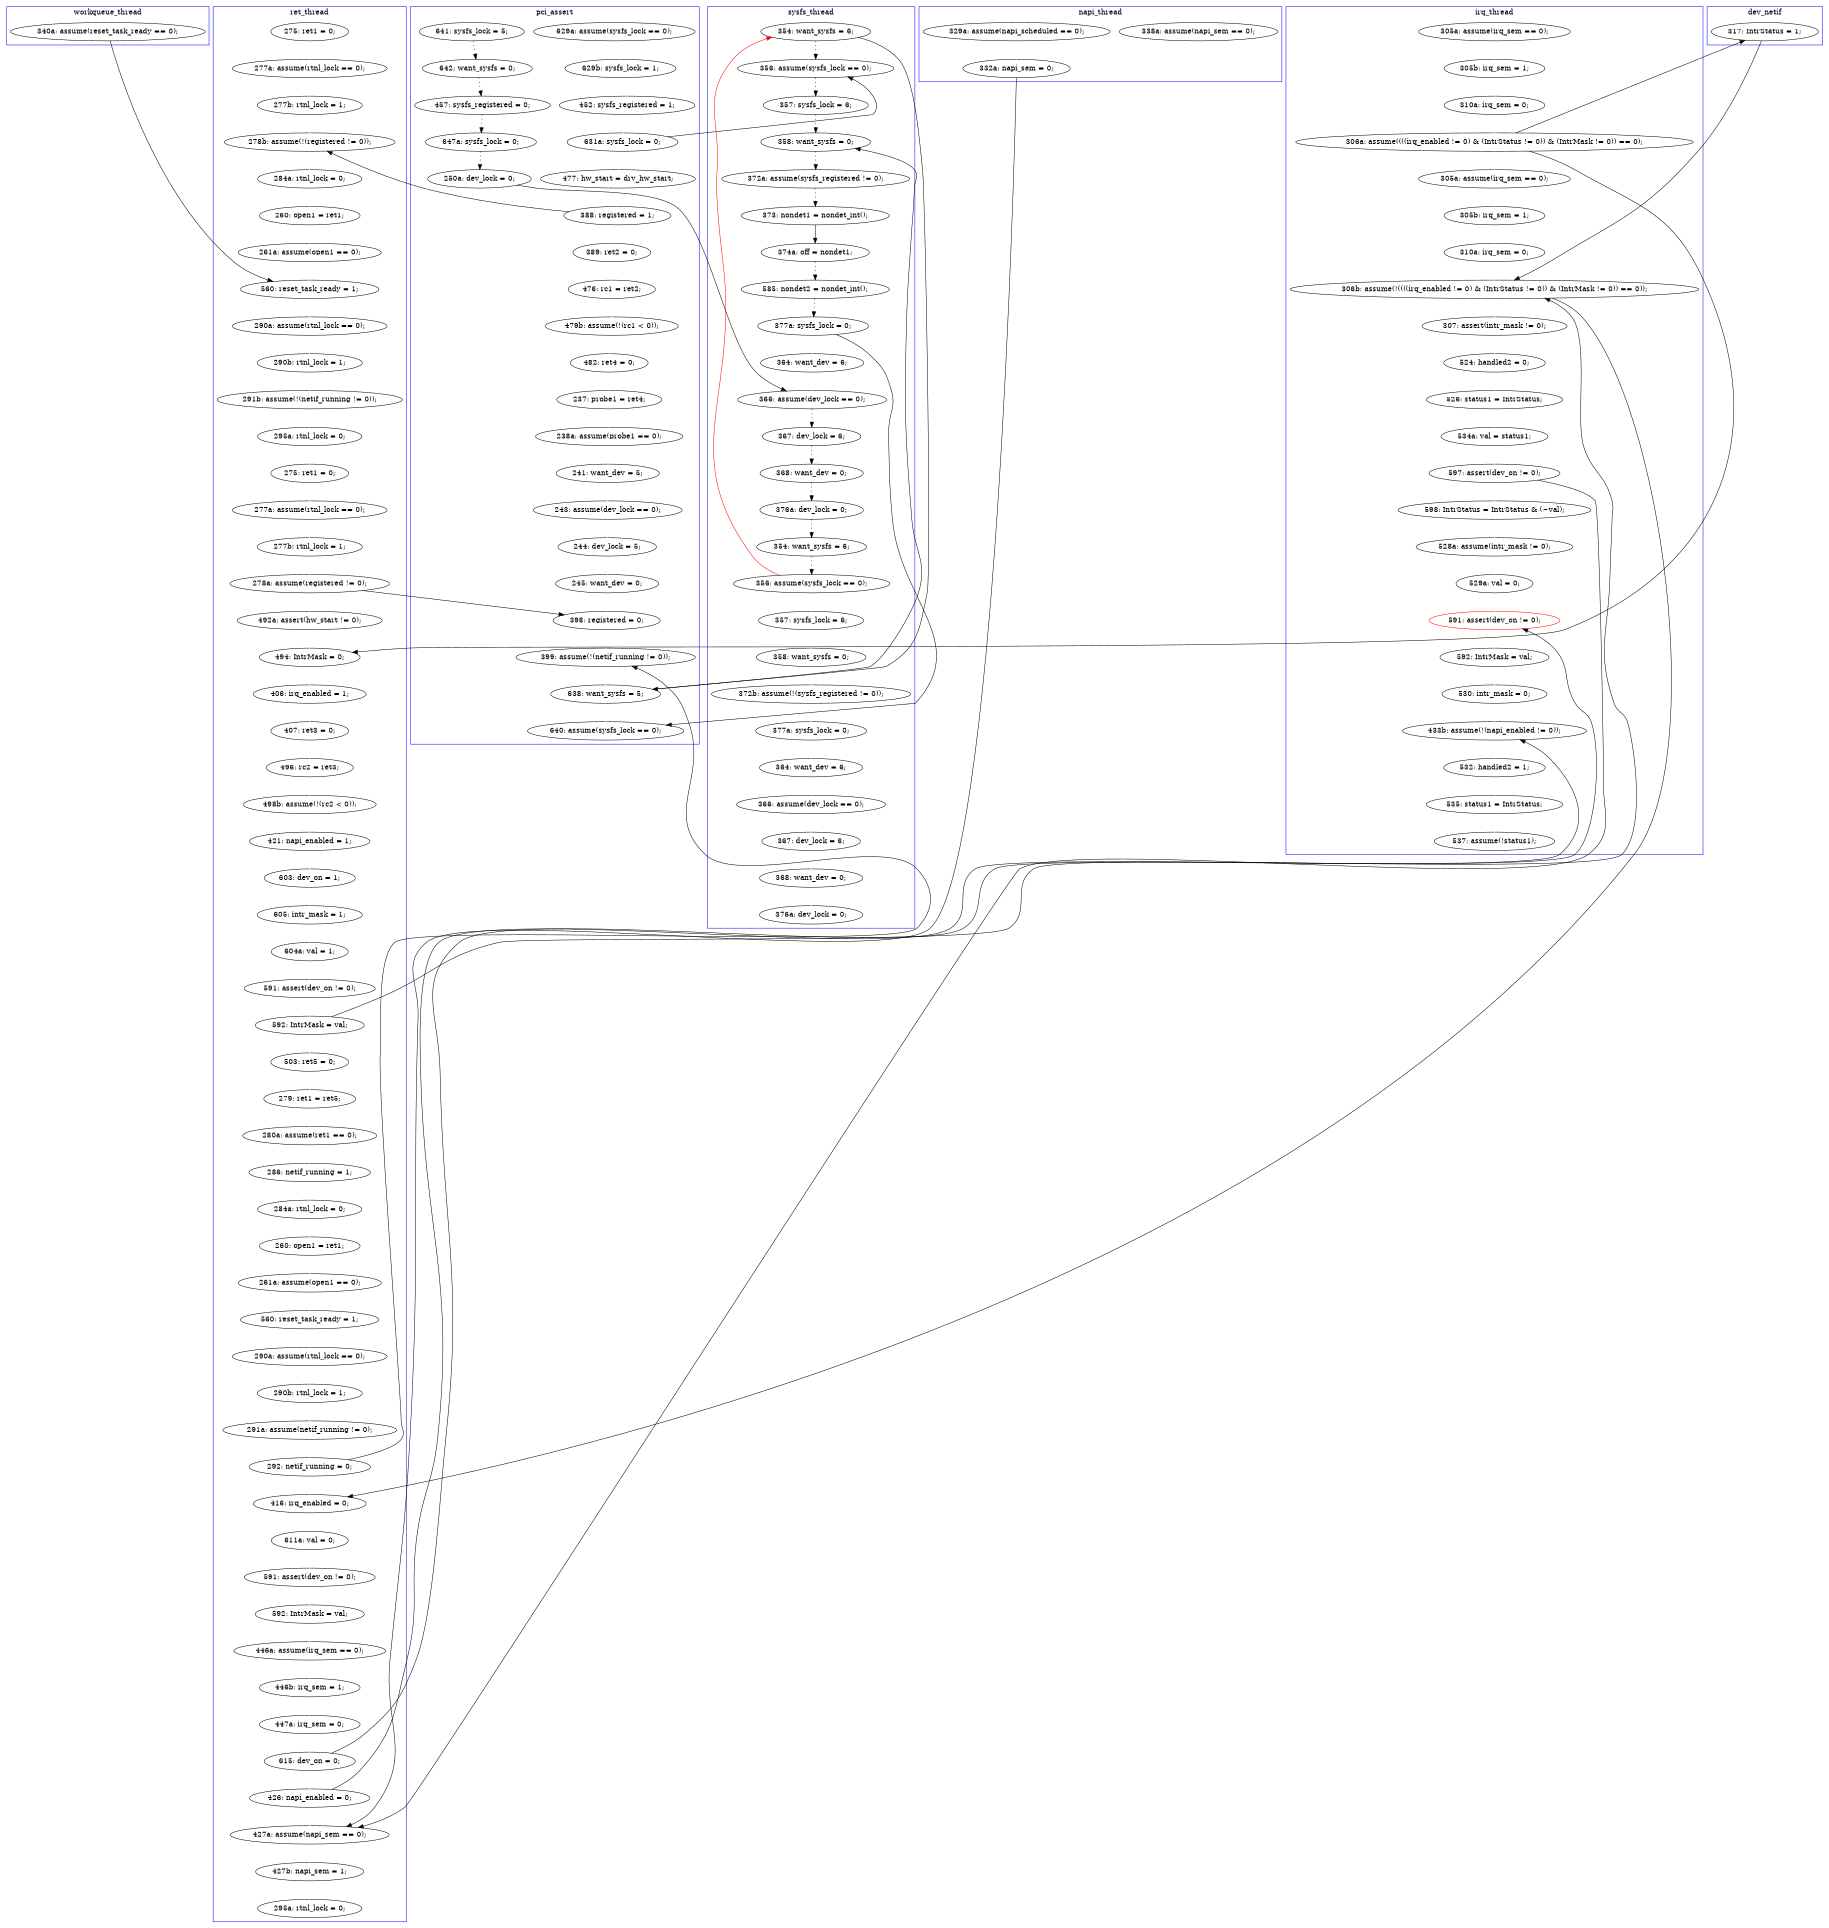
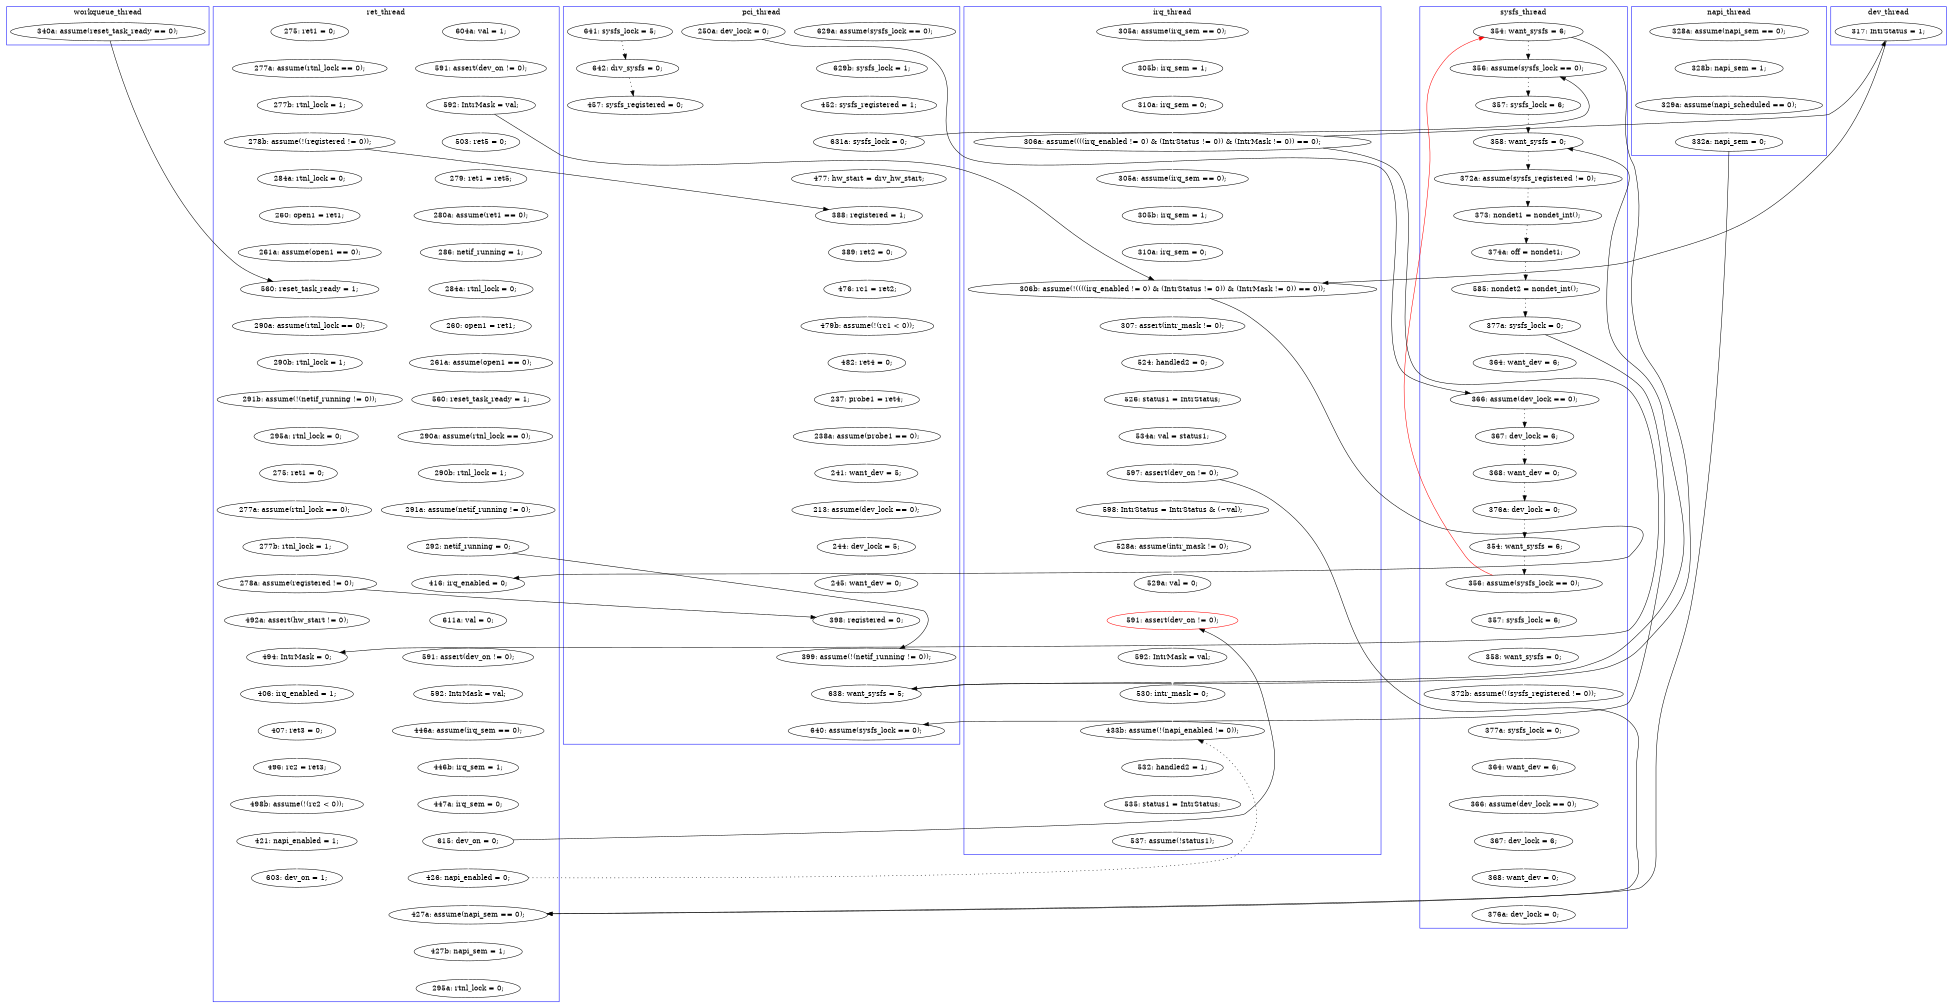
(555, 13) -> (762, 13)
(1765, 13) -> (1889, 13)
(1199, 32) -> (1729, 32)
(477, 68) -> (628, 68)
none -> (1729, 68)
(481, 142) -> none
(448, 194) -> (594, 178)
(815, 232) -> (1527, 232)
(608, 510) -> (866, 510)
(310, 915) -> none
(435, 947) -> (954, 875)
